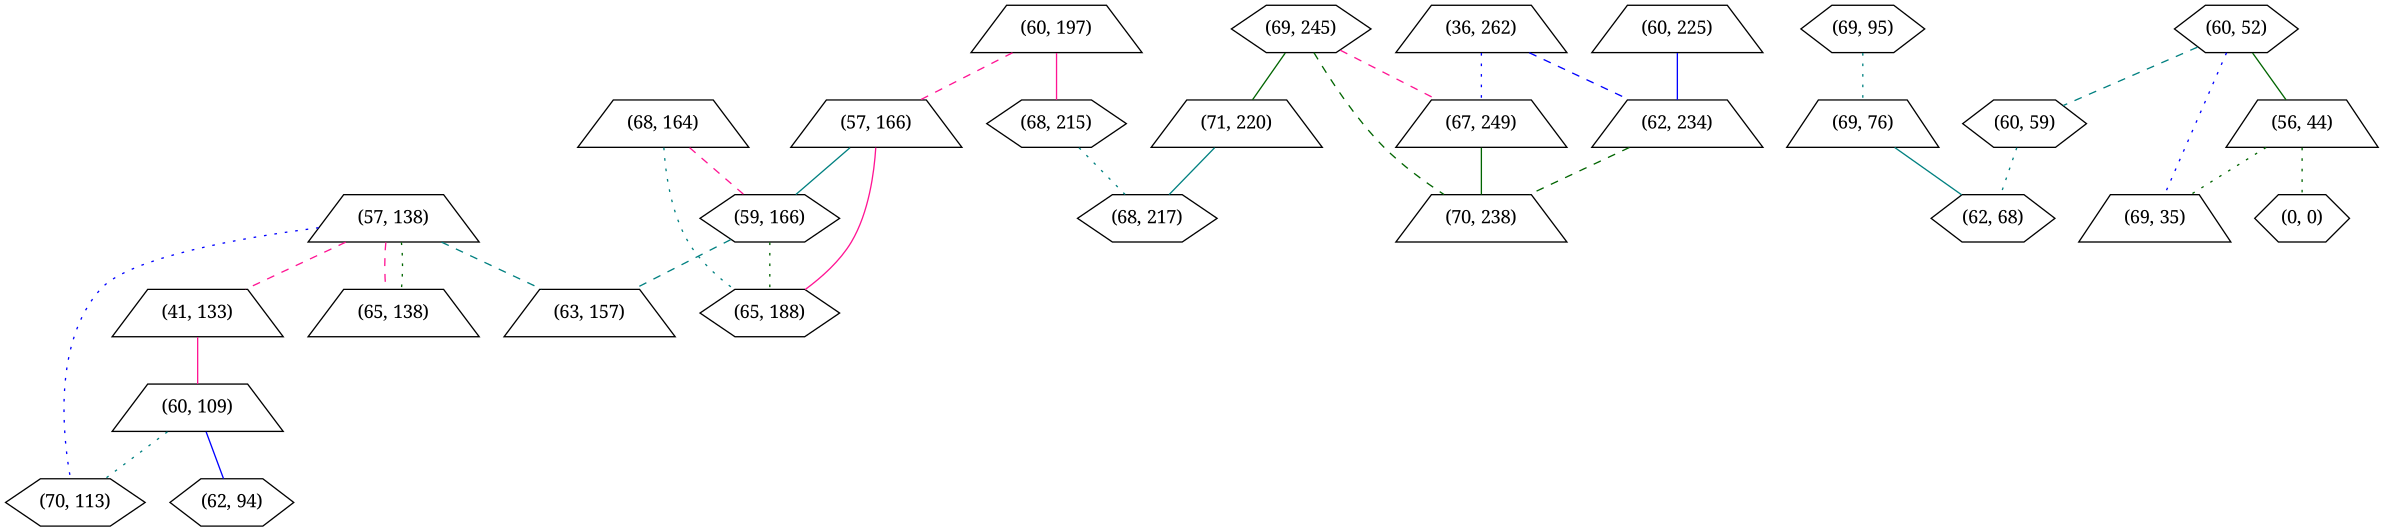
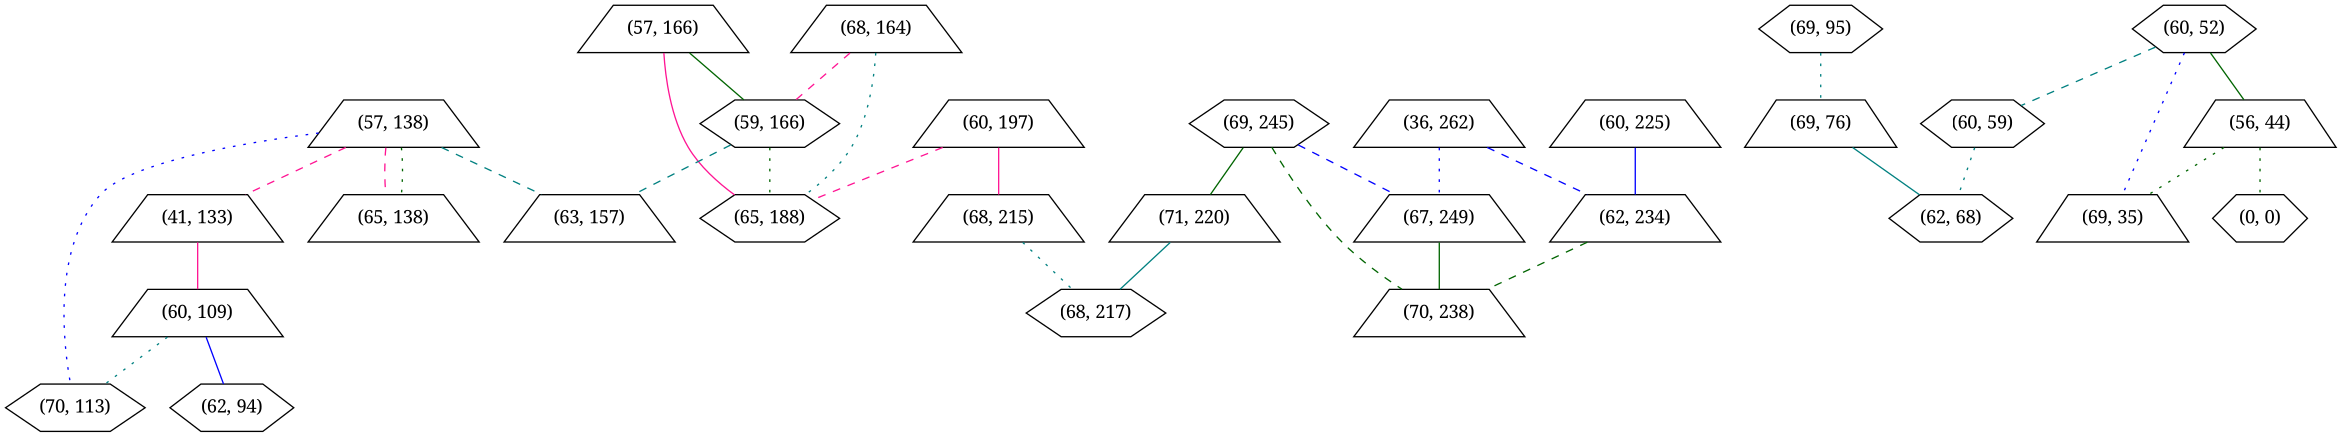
(1389, 75) -> (1347, 170)
(967, 76) -> (878, 174)
(1057, 124) -> (999, 218)
(823, 171) -> (717, 76)
